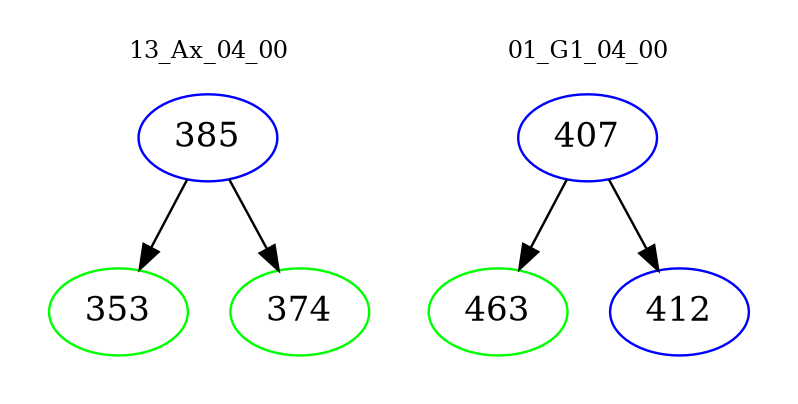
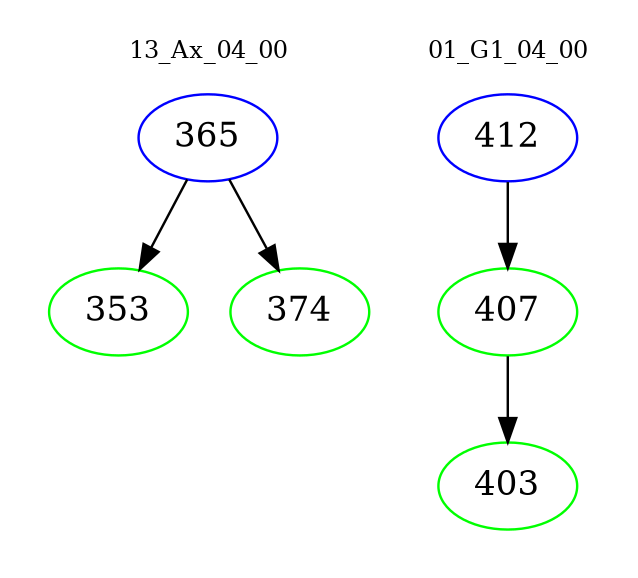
(208, 138) -> (208, 138)
(588, 138) -> (508, 312)
(628, 214) -> (508, 213)
(498, 312) -> (508, 486)
